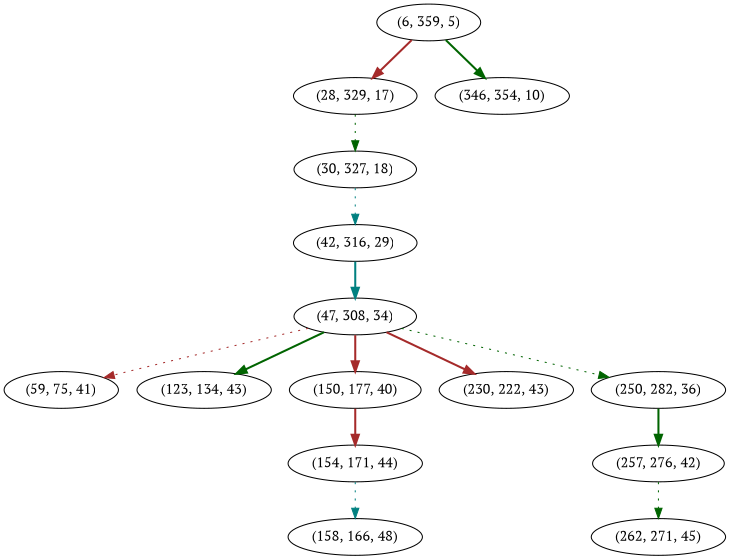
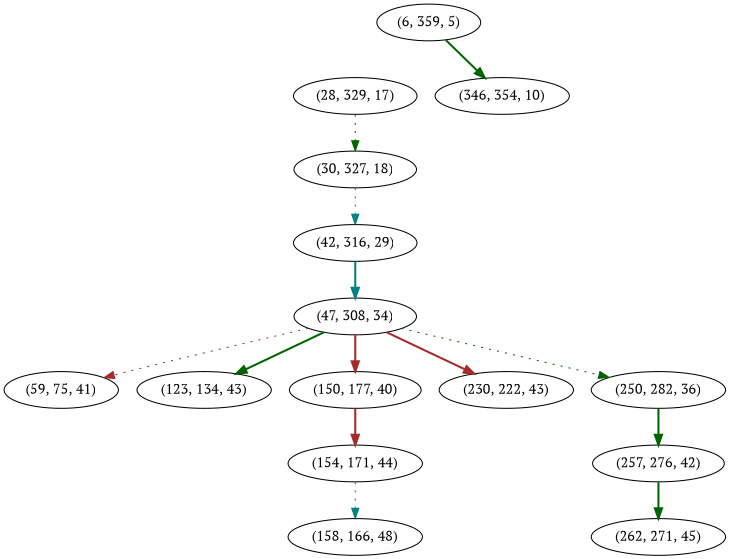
(396, 55) -> none
(658, 495) -> (658, 495)
